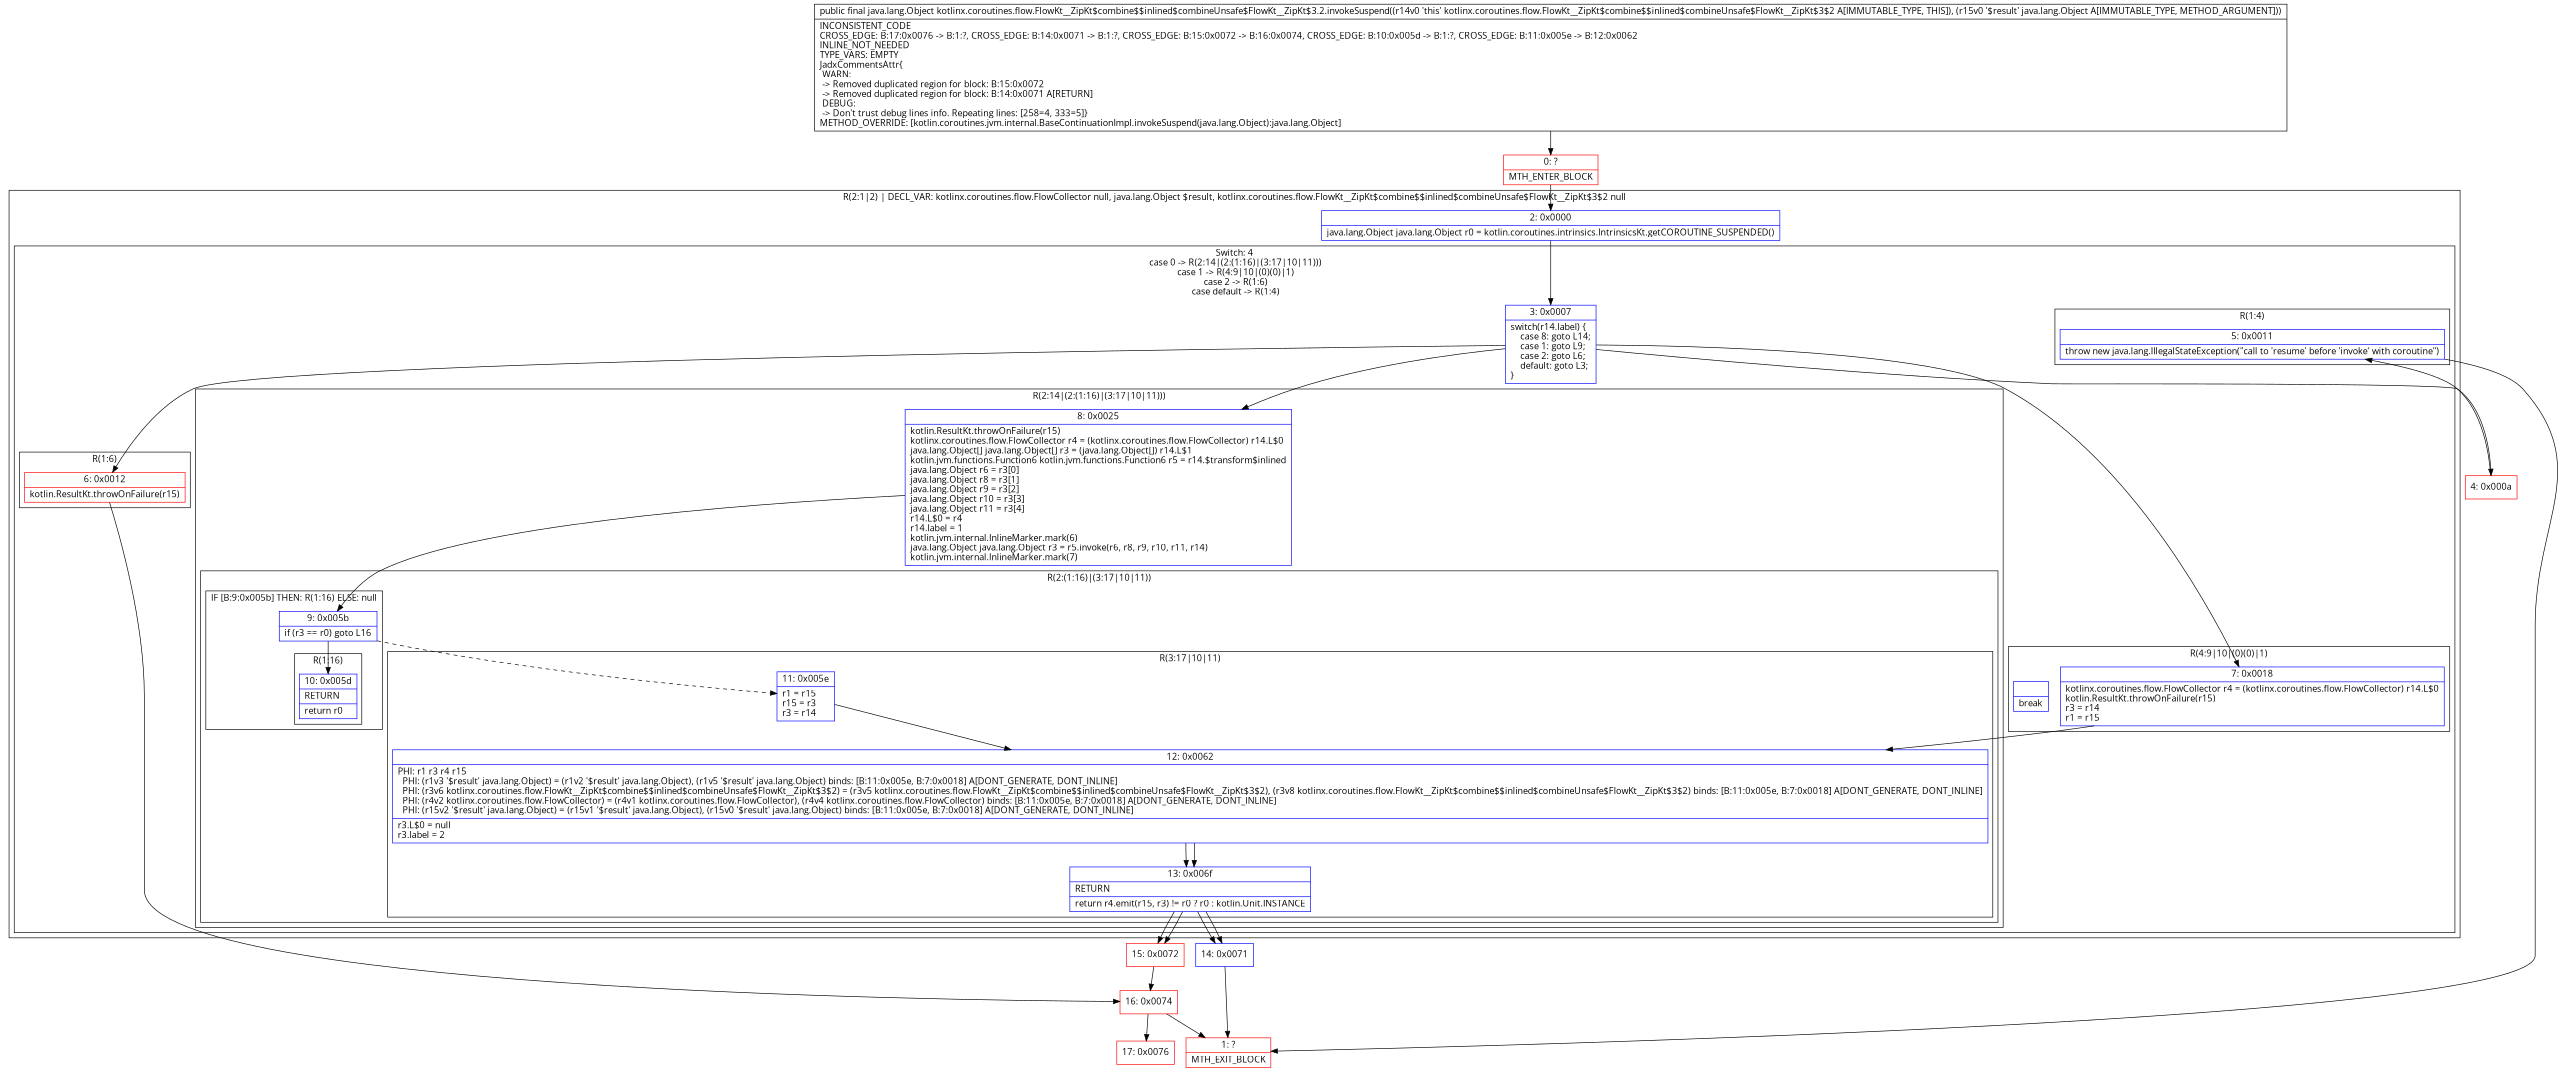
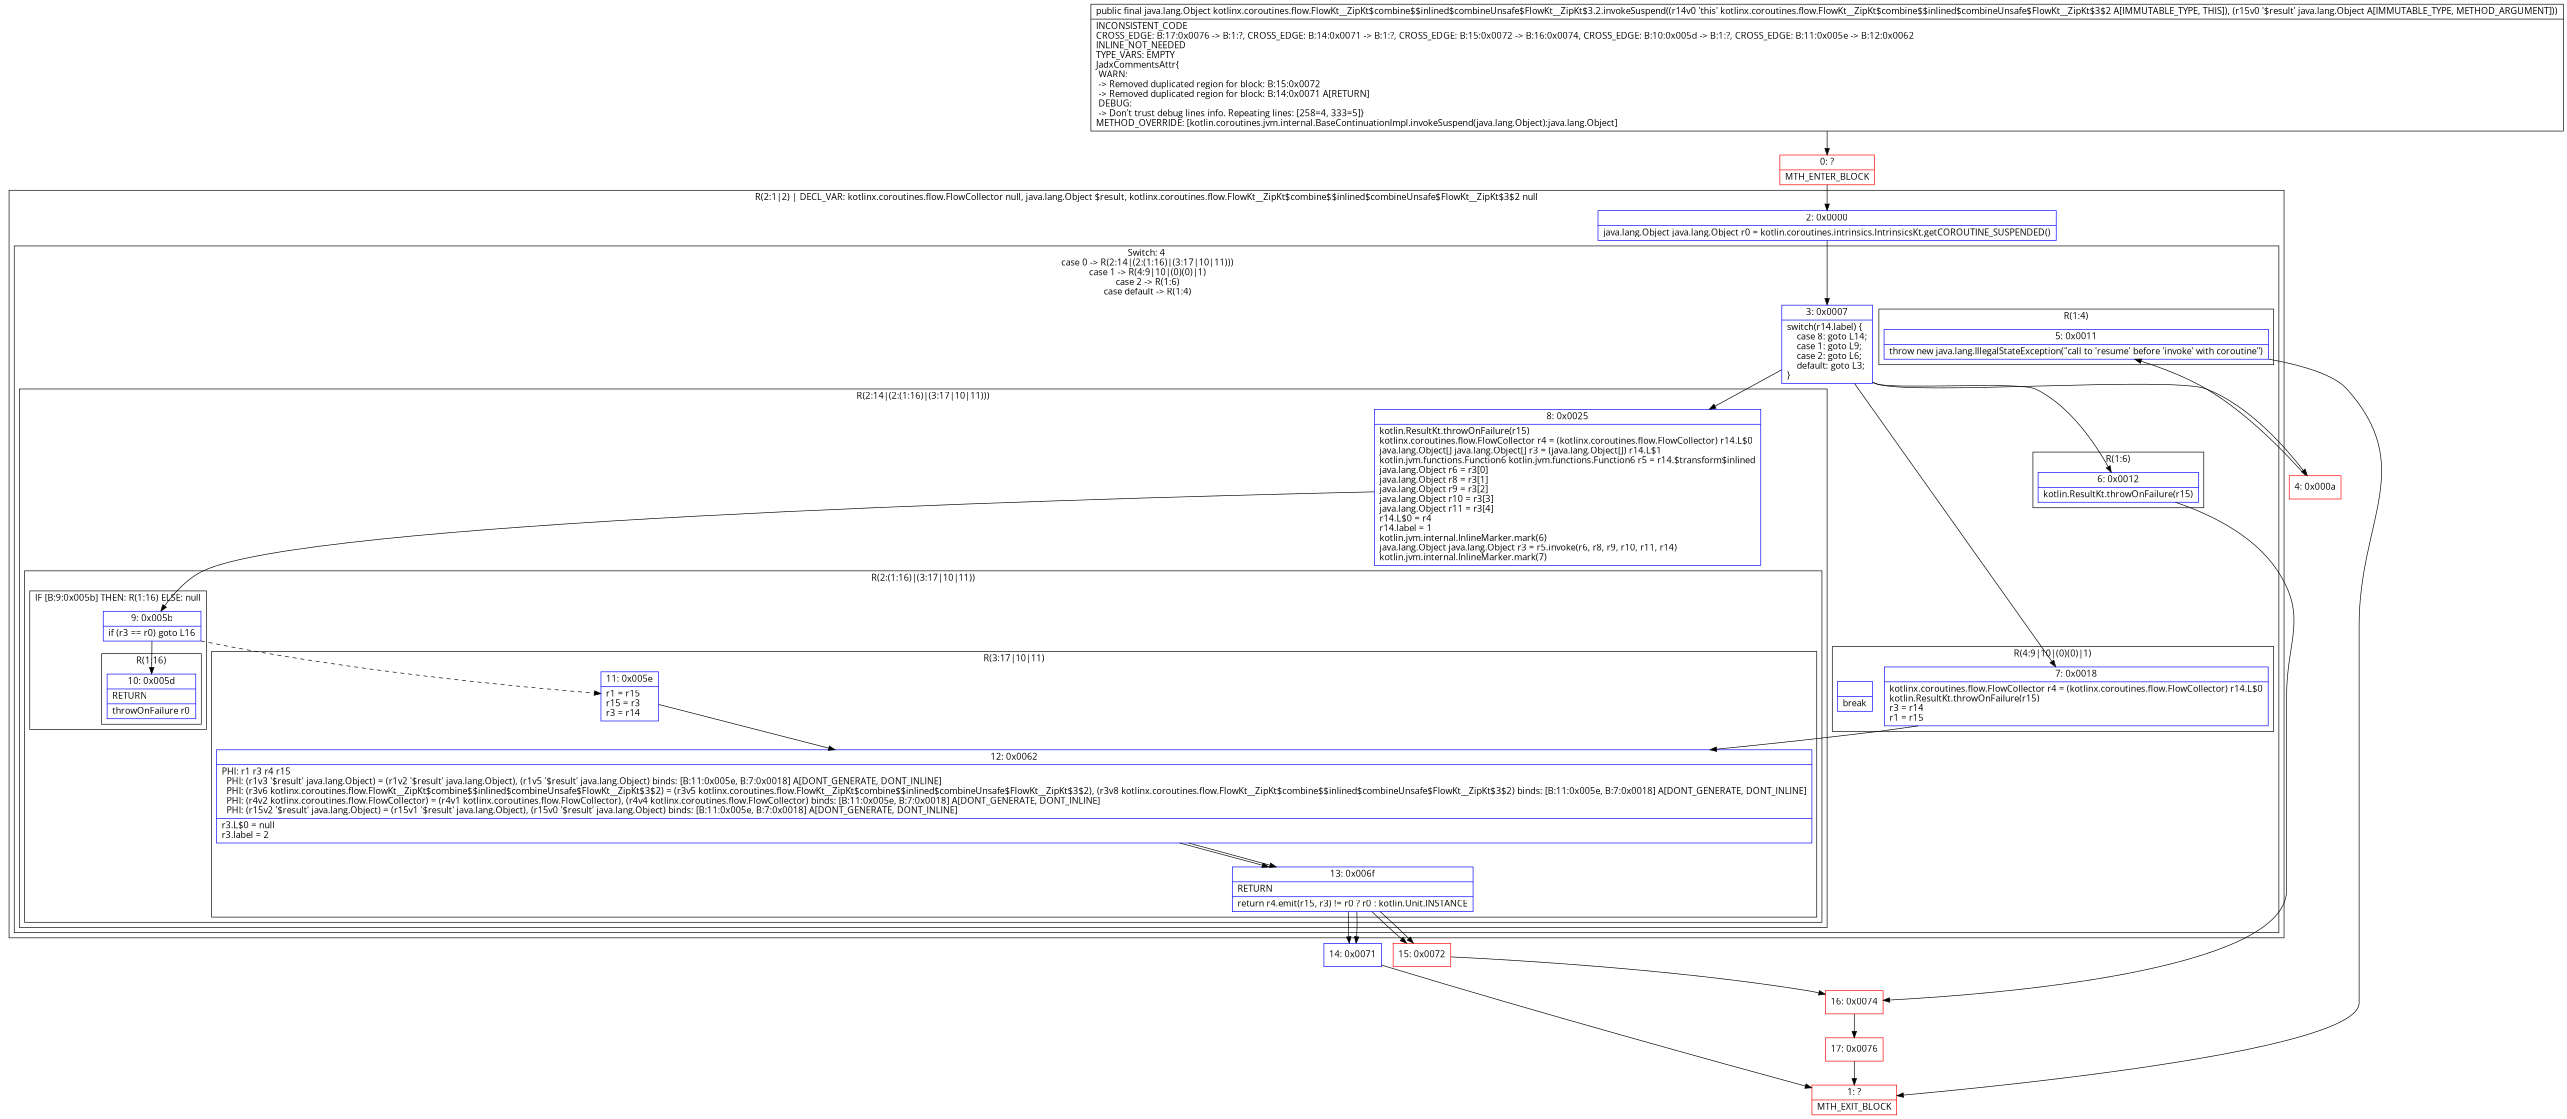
(105, 487) -> (2118, 487)
(324, 711) -> (151, 711)
(1183, 1024) -> (1854, 1070)
